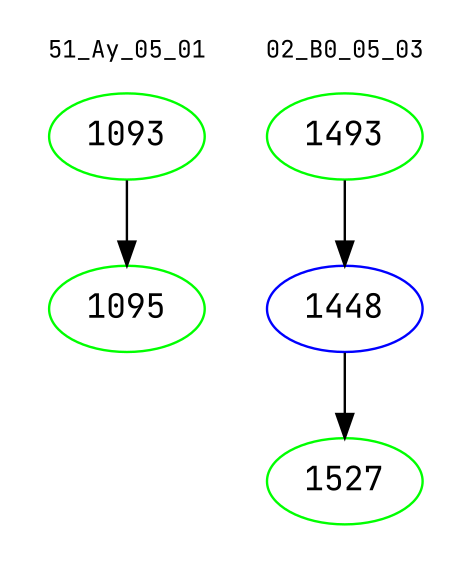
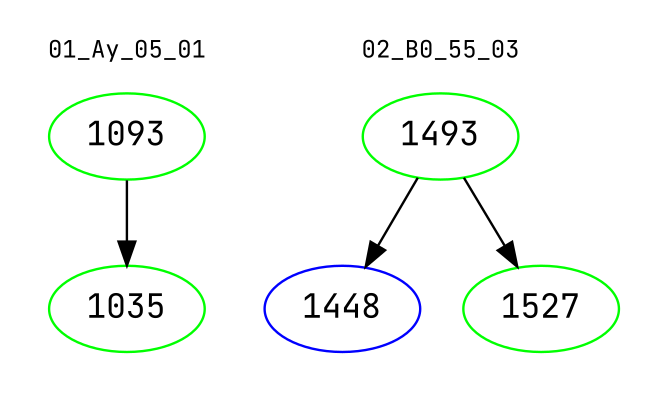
(128, 51) -> (128, 51)
(346, 51) -> (442, 51)
(127, 309) -> (127, 309)
(345, 383) -> (484, 212)
